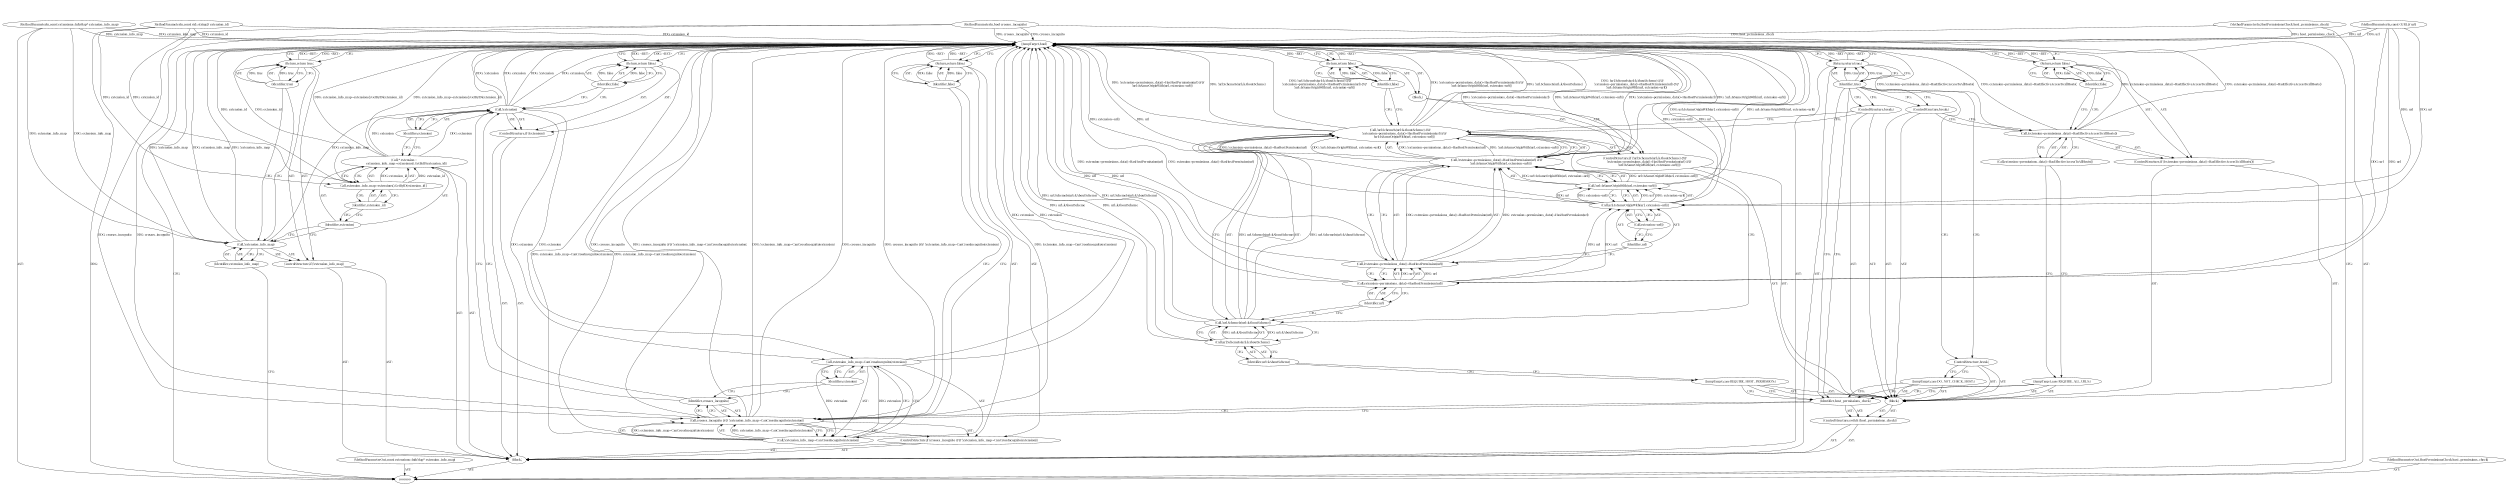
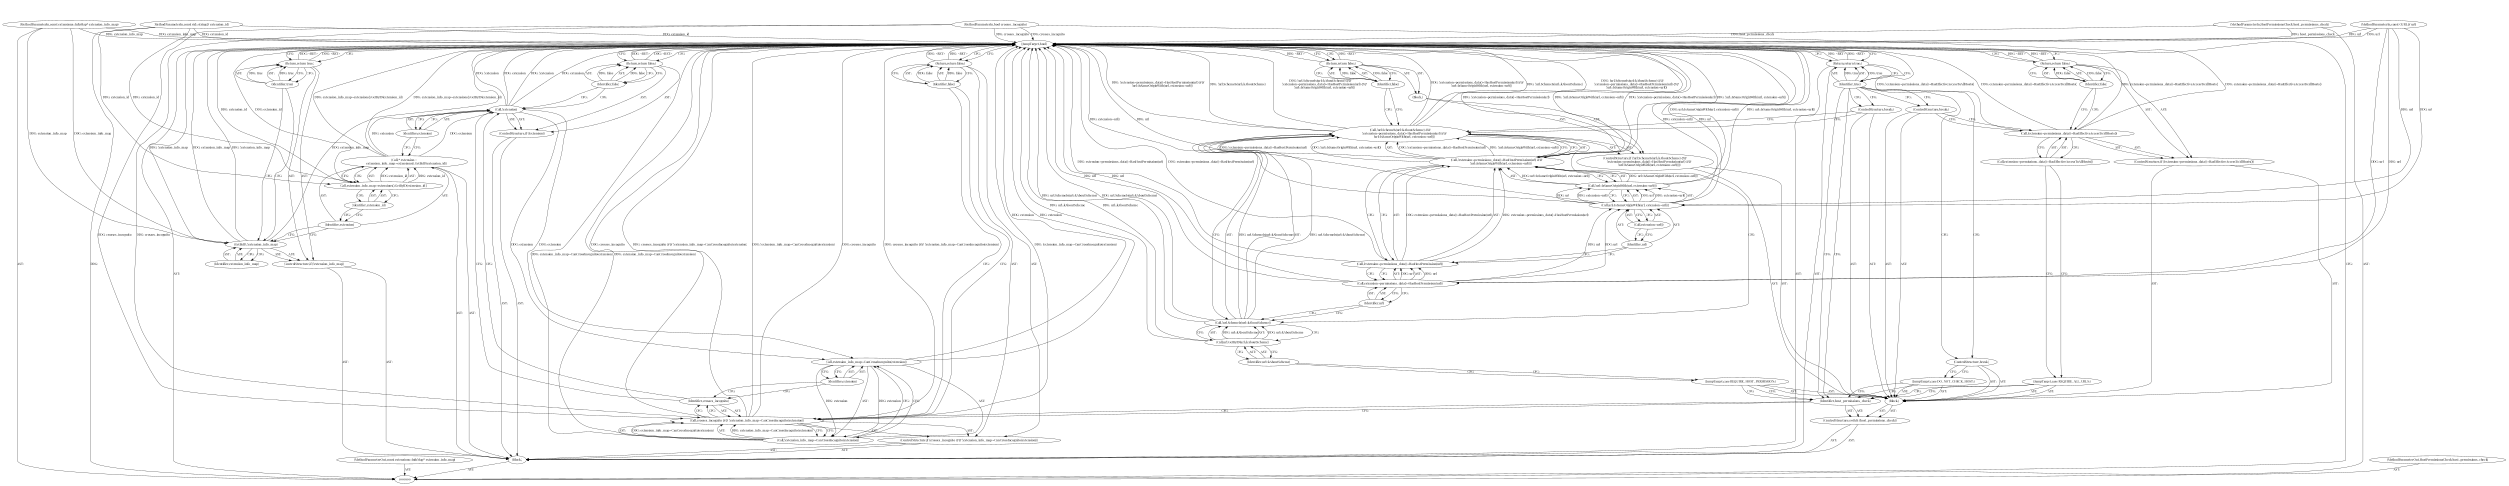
(256, 245) -> (256, 245)
(177, 274) -> (177, 274)
(1243, 342) -> (1243, 342)
(268, 424) -> none
